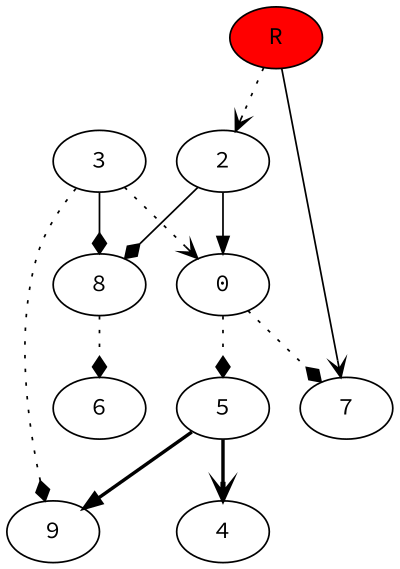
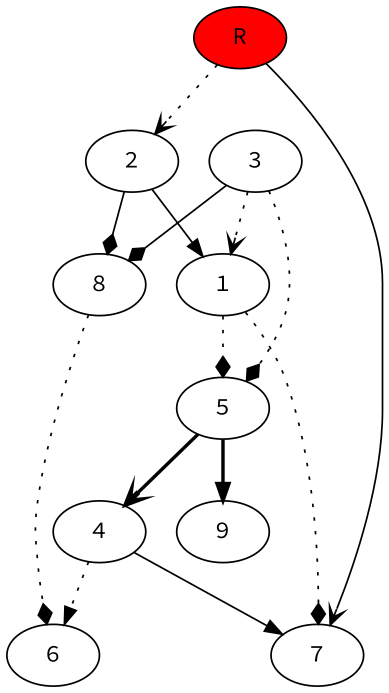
(223, 285) -> (223, 285)
(26, 329) -> (290, 280)
none -> (80, 585)
none -> (200, 589)
